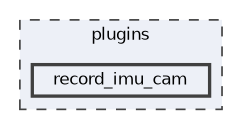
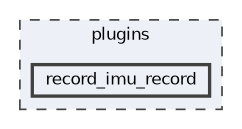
(121, 80) -> (121, 80)
